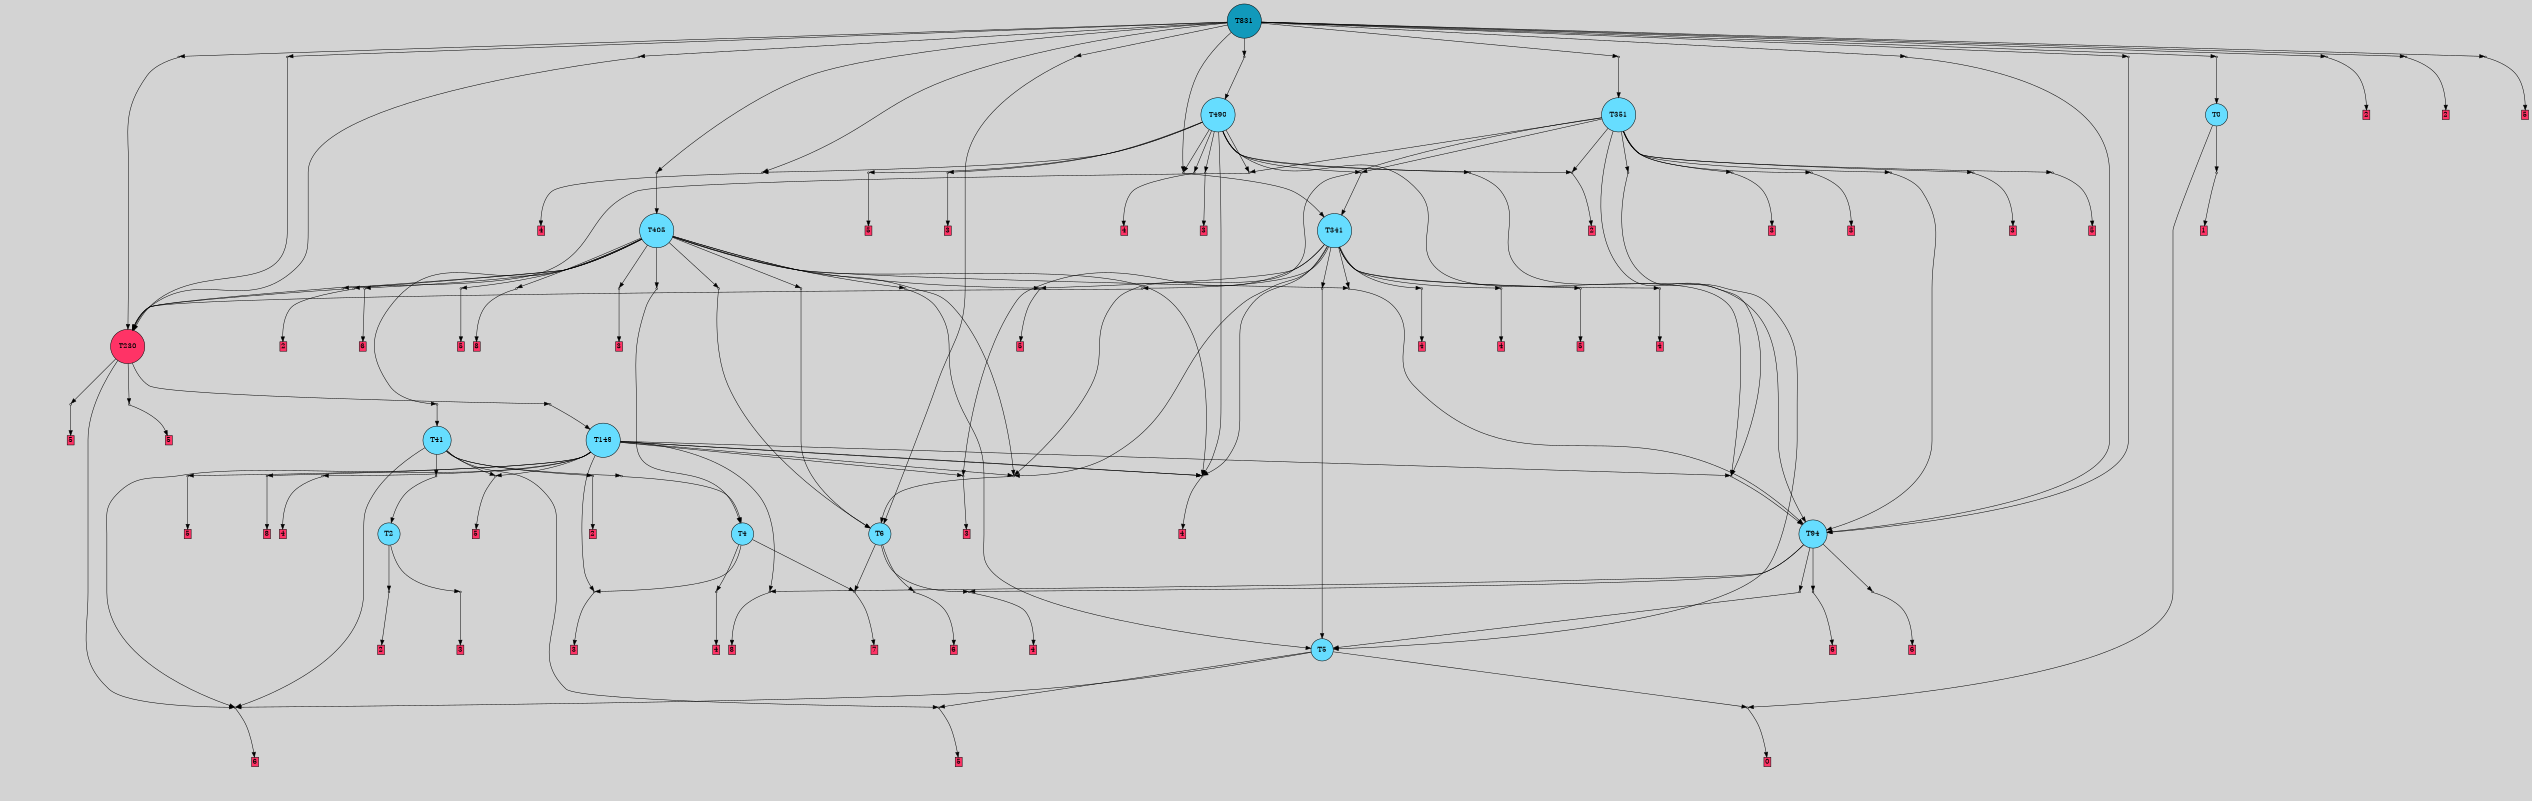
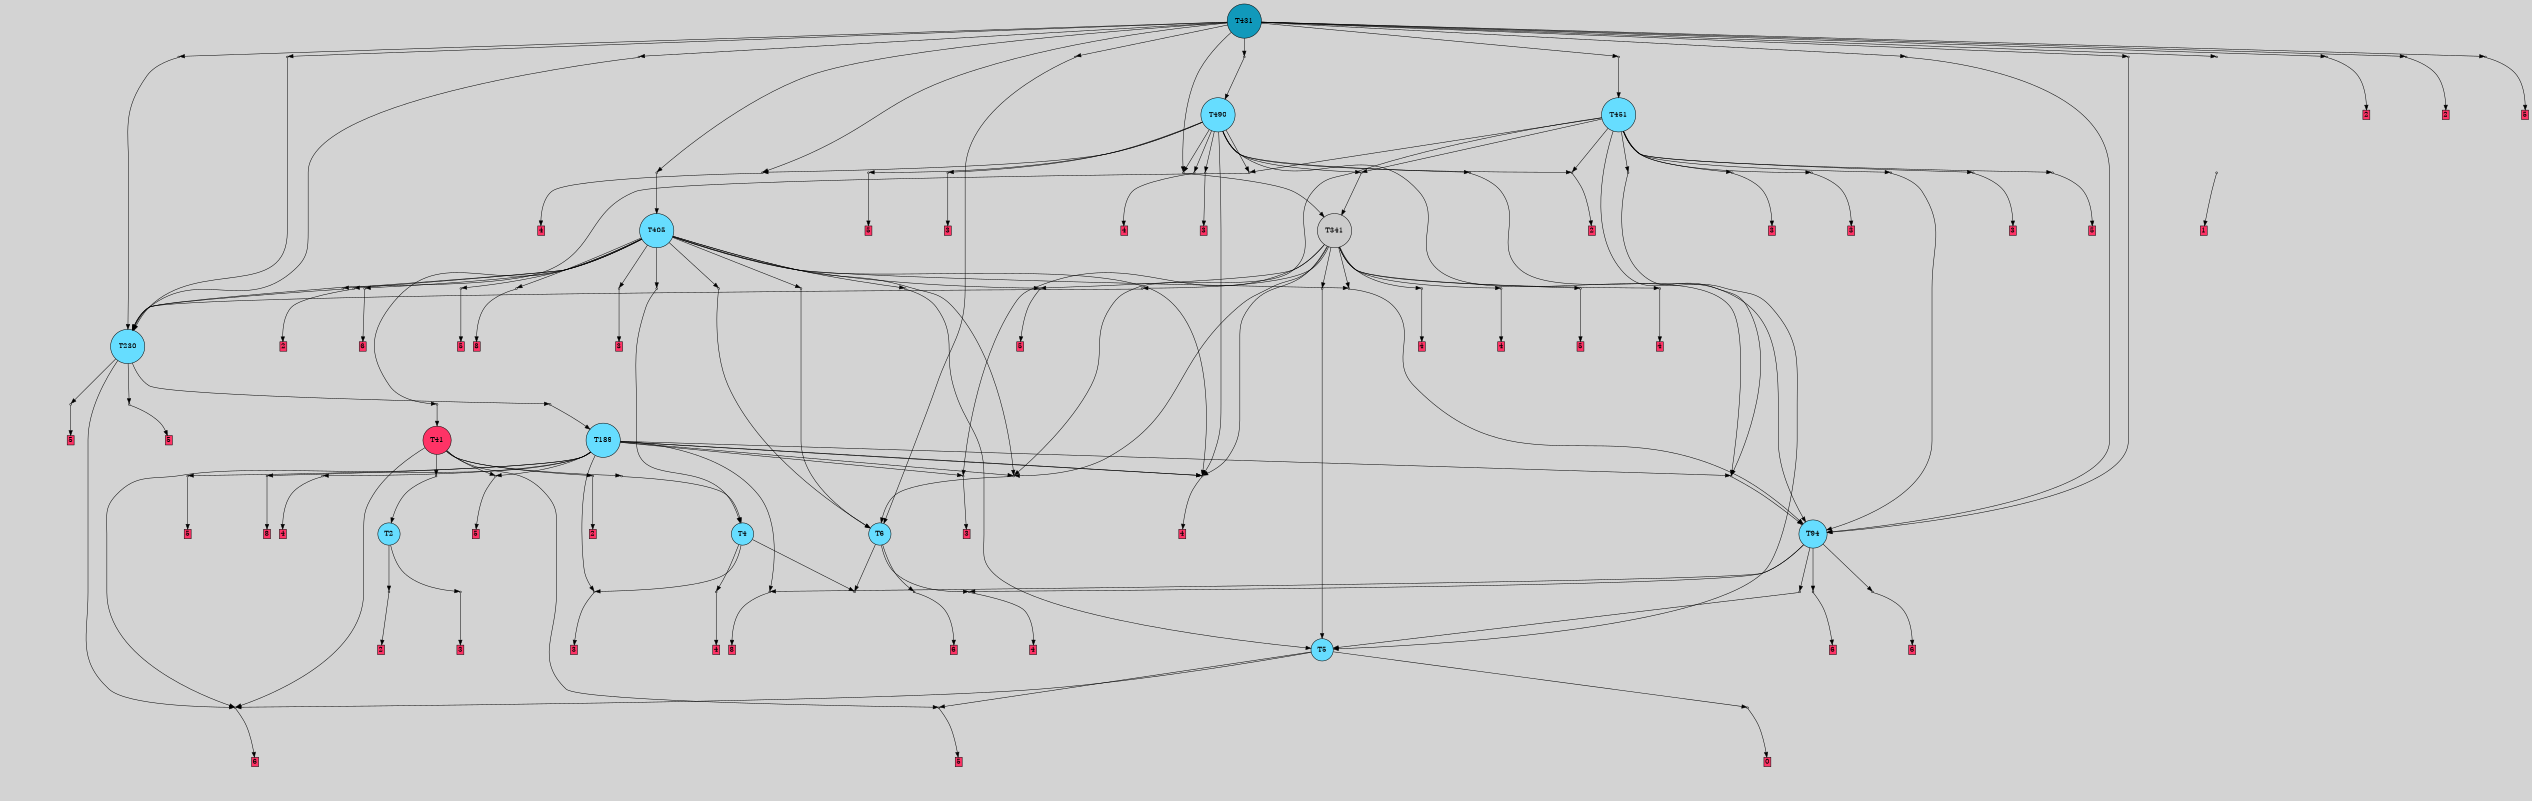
(1244, 21) -> (1244, 21)
(1619, 115) -> (1619, 115)
(2217, 115) -> none
(1335, 231) -> (1335, 231)
(128, 346) -> (128, 346)
(437, 440) -> (437, 440)
(603, 440) -> (603, 440)
(874, 650) -> none
